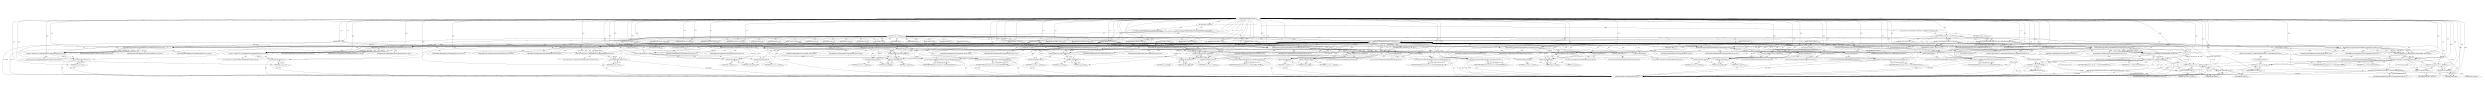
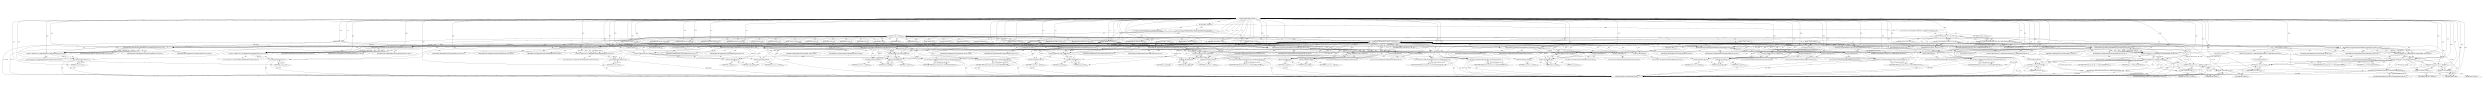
none -> (981, 42)
none -> (2221, 54)
